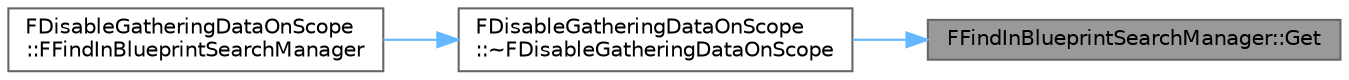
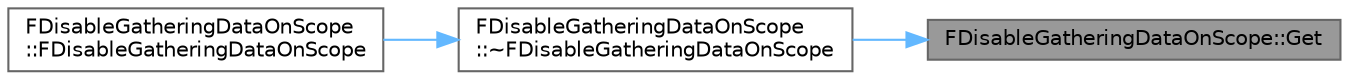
(196, 40) -> (196, 40)
(1134, 40) -> (1134, 40)
